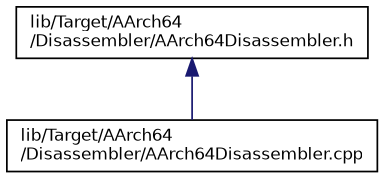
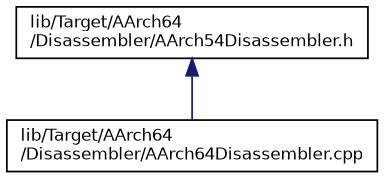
(192, 33) -> (192, 33)
